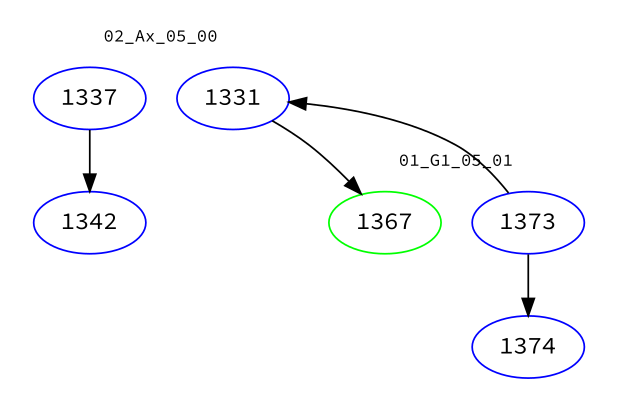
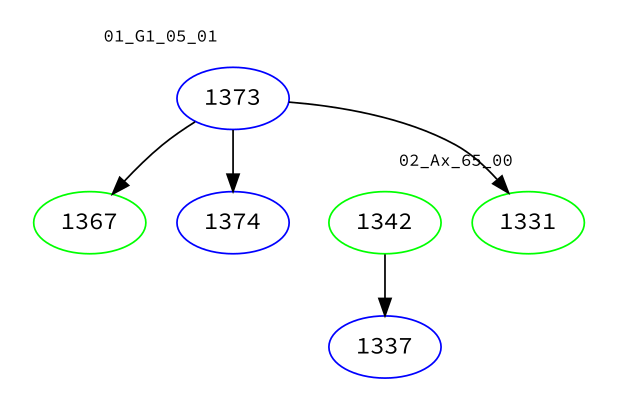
(161, 37) -> (457, 161)
(233, 98) -> (528, 223)
(90, 152) -> (385, 276)
(328, 161) -> (158, 149)
(90, 223) -> (385, 223)
